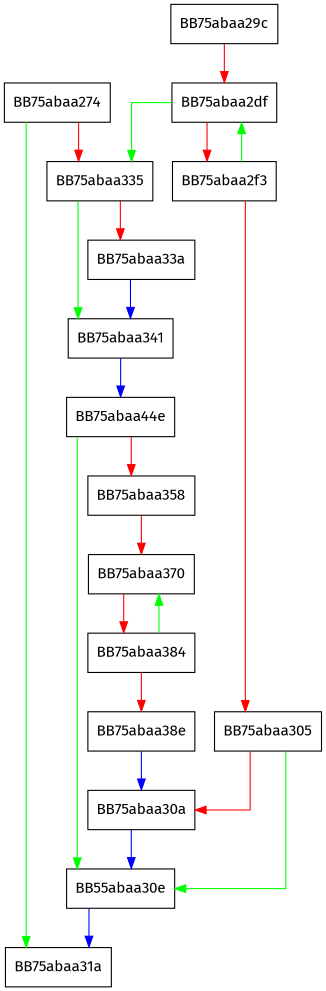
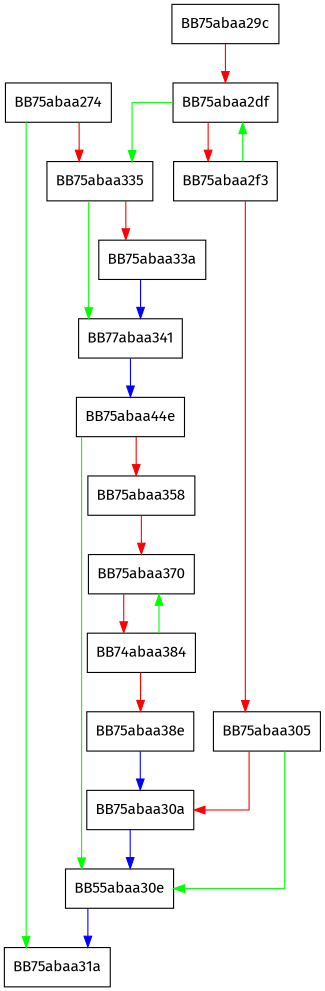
(121, 338) -> (130, 338)
(141, 653) -> (141, 653)
